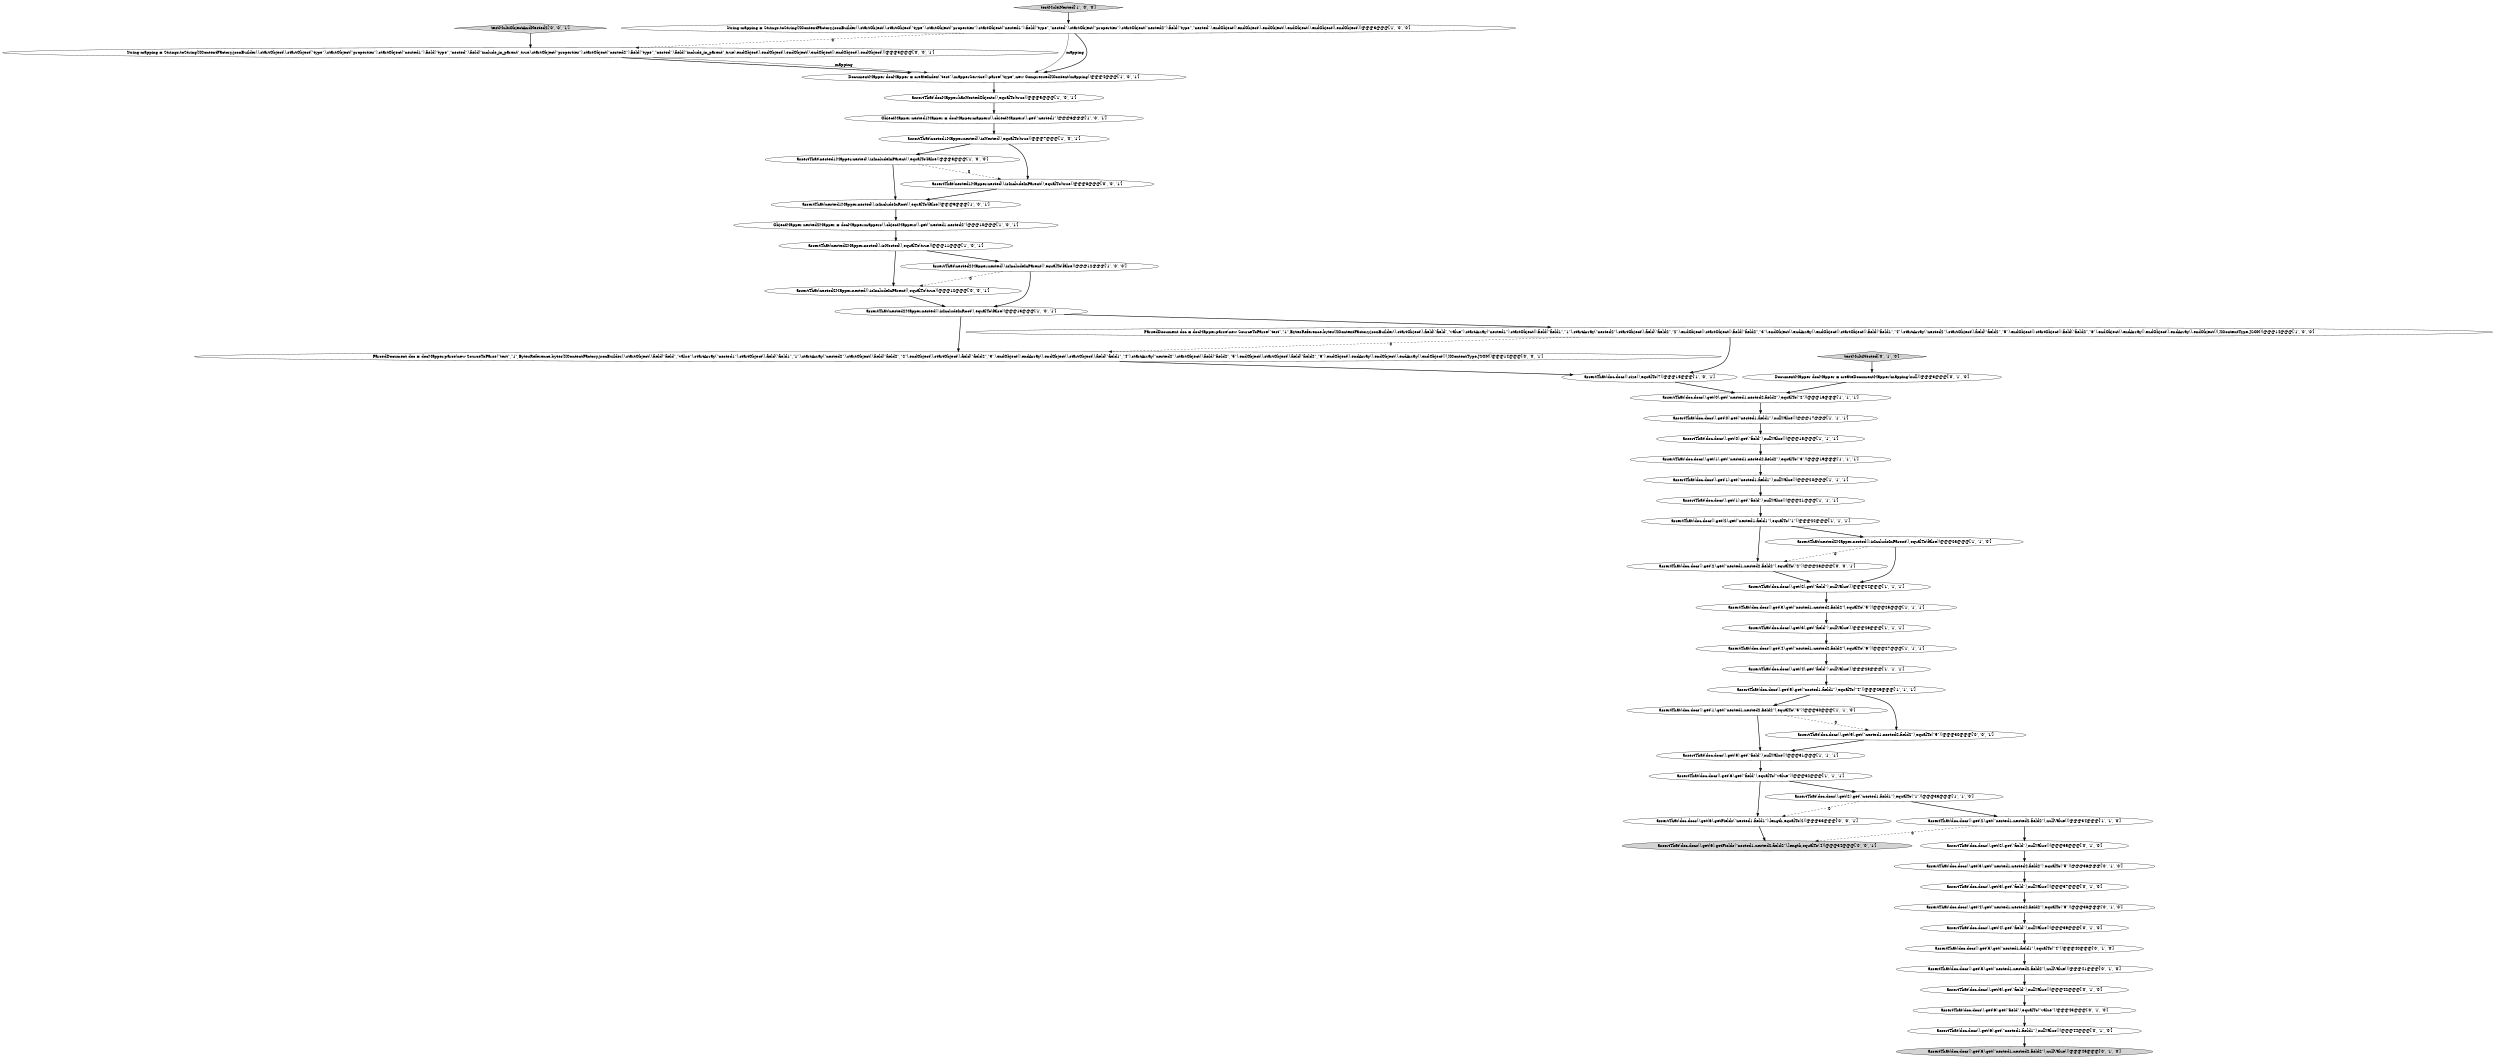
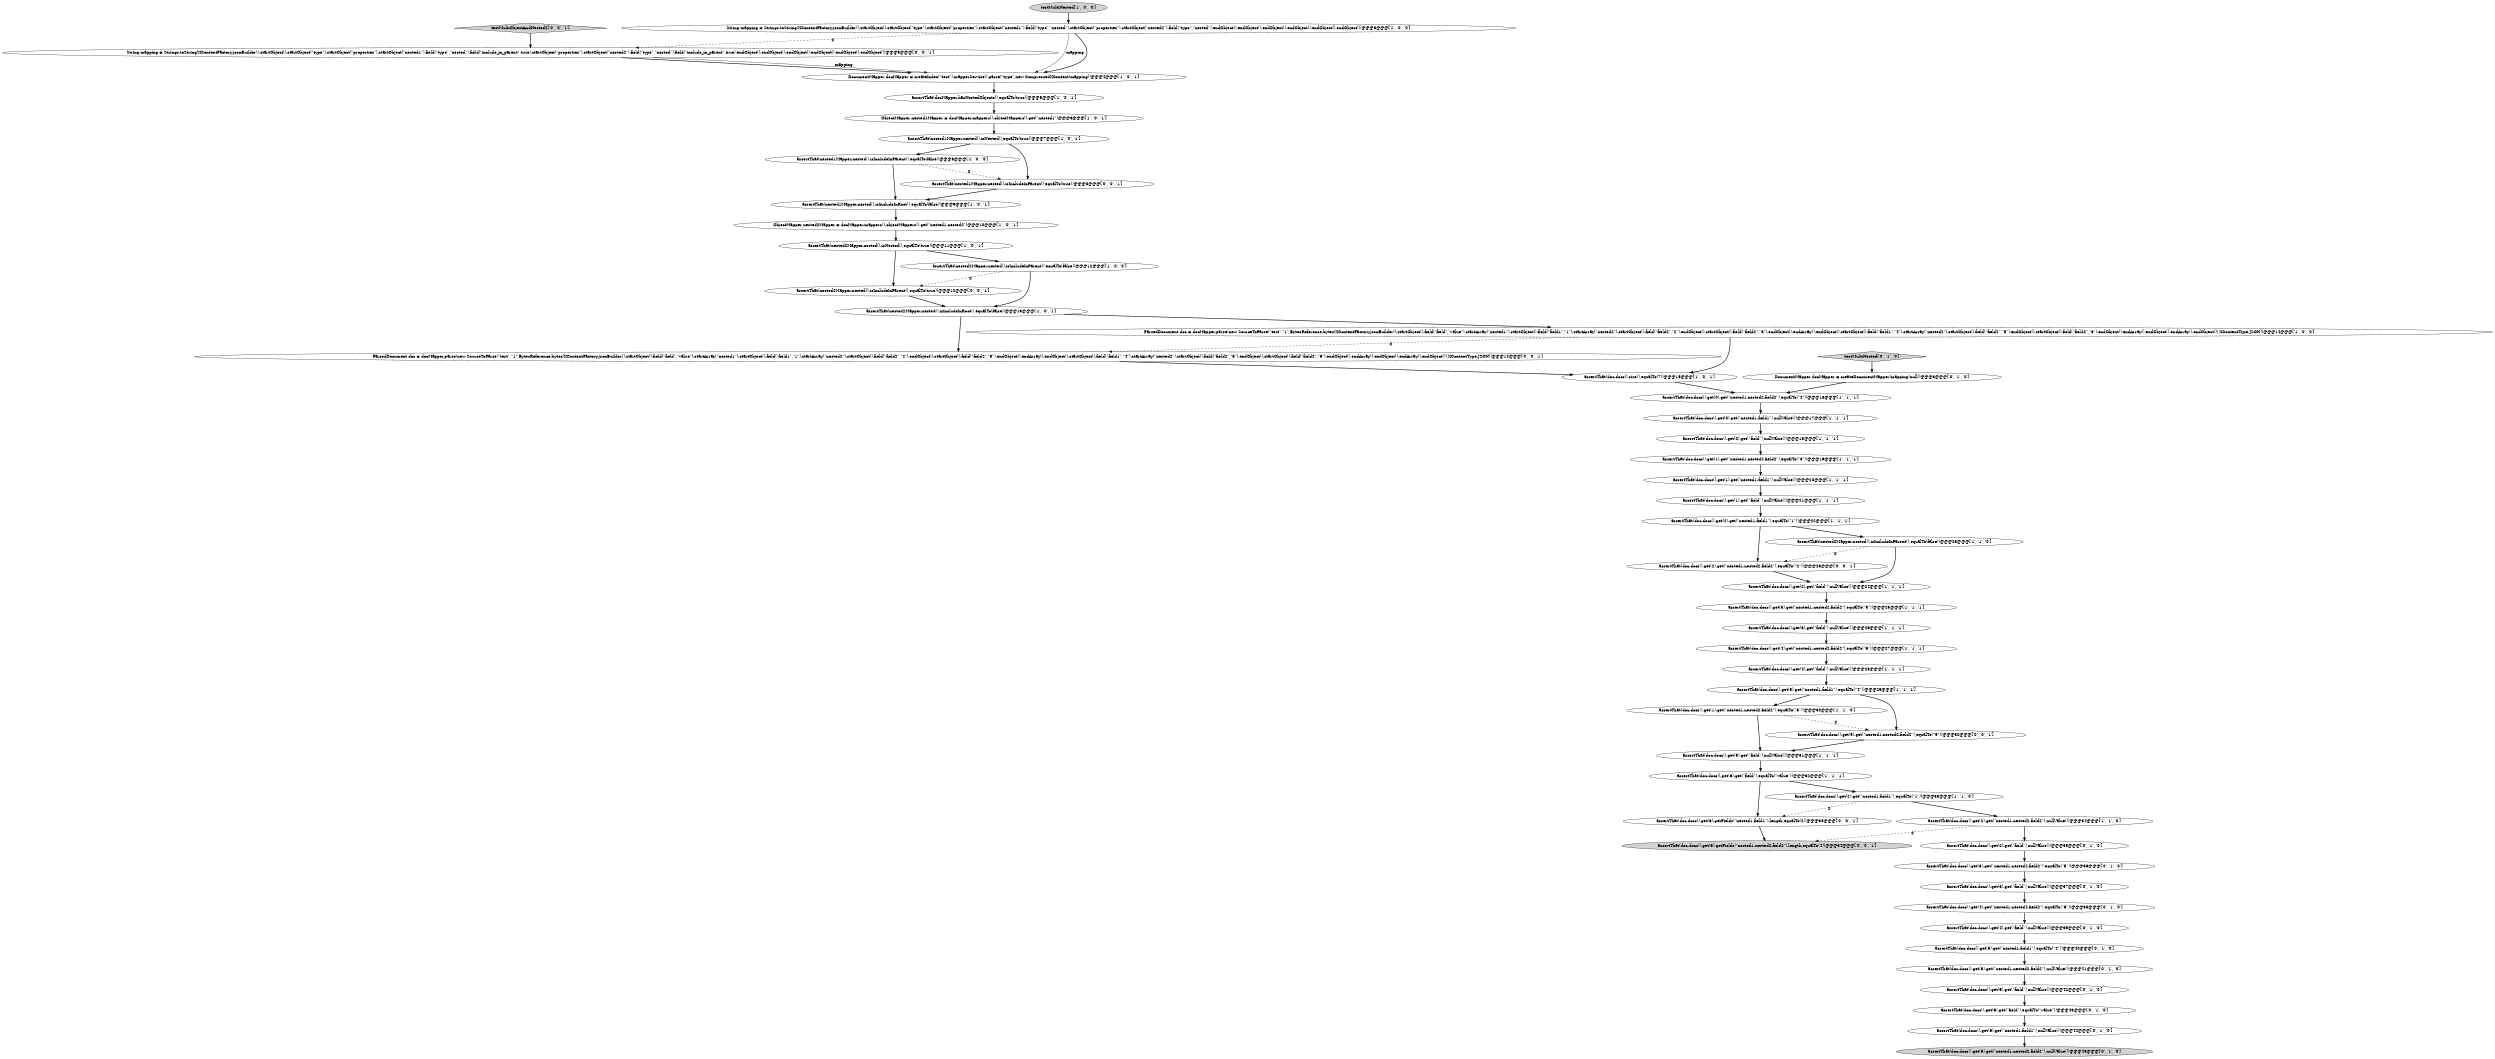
(1068, 8) -> (1068, 8)
